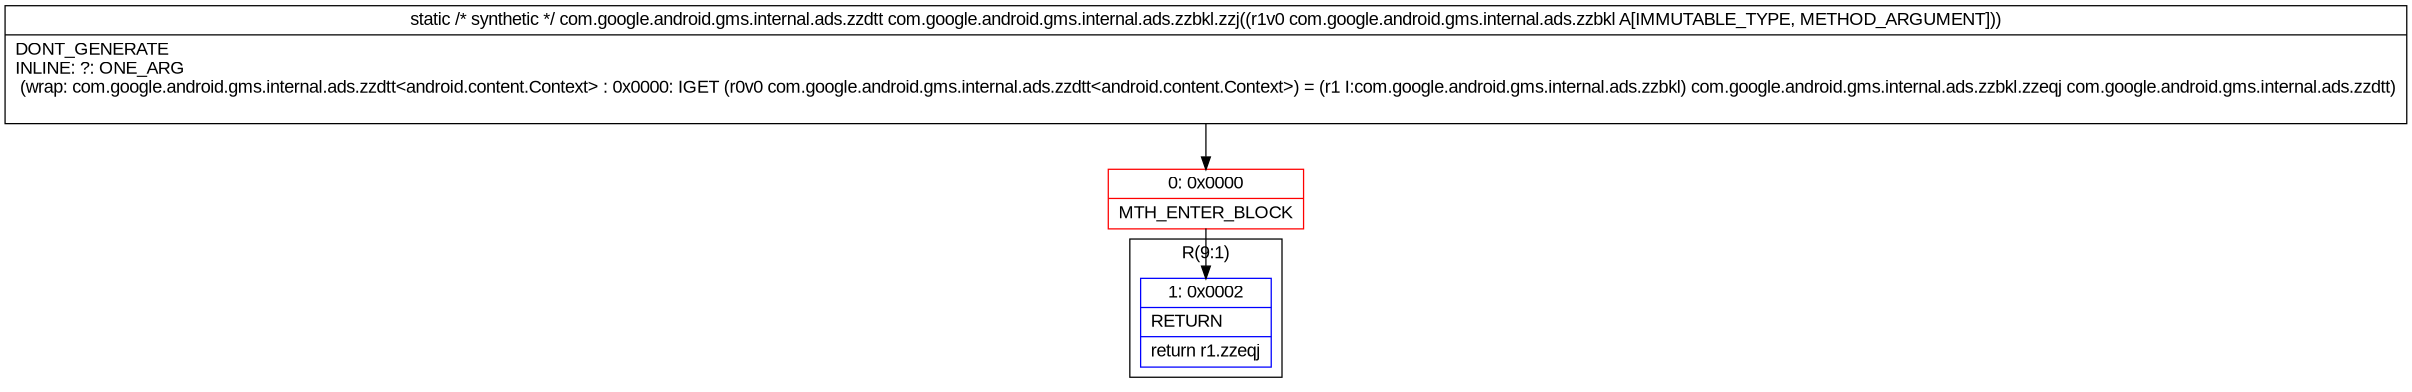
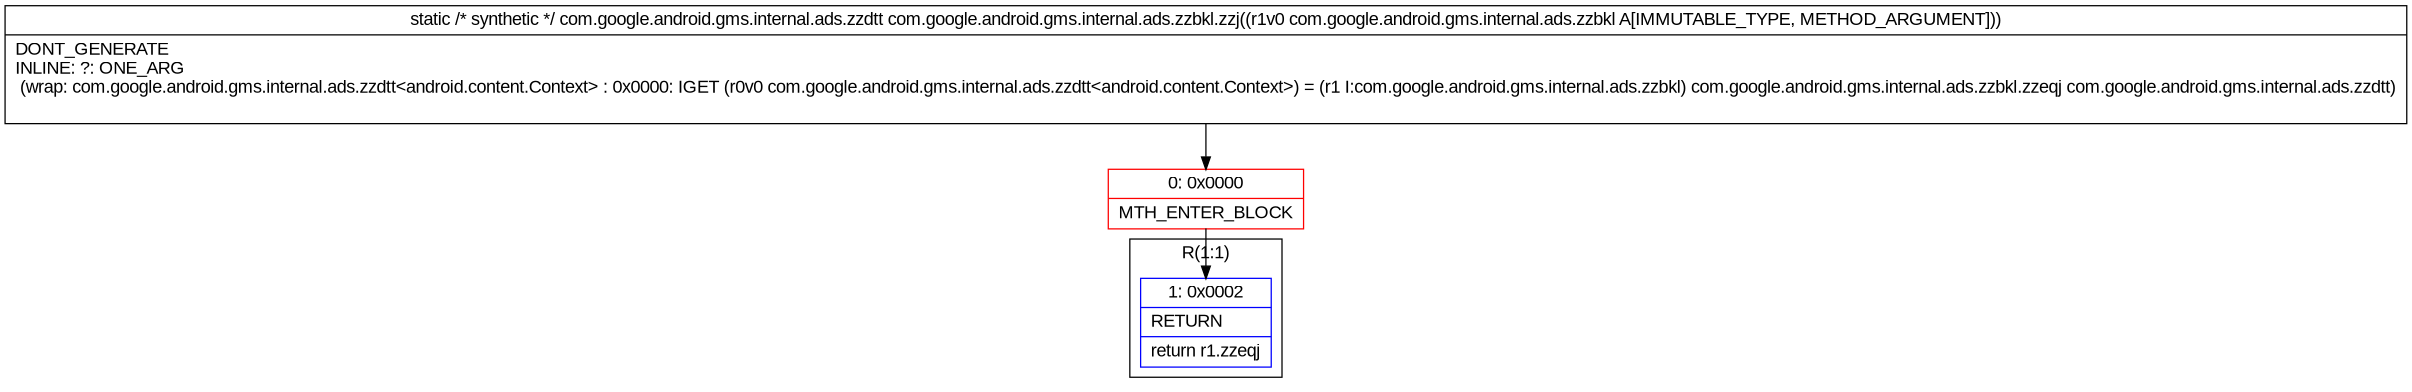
(1206, 254) -> (1206, 254)
